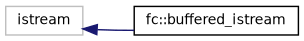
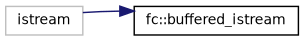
(116, 30) -> (101, 12)
